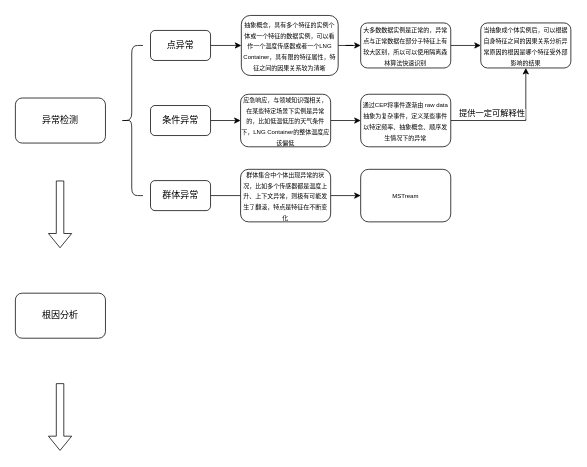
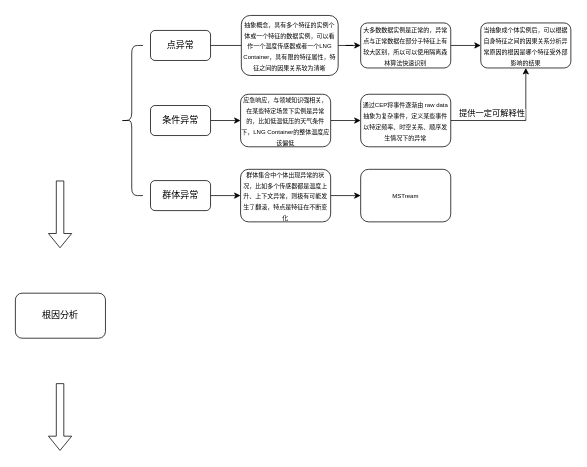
(234, 45) -> (236, 45)
(60, 120) -> none
(405, 120) -> (405, 120)
(236, 195) -> (234, 195)
